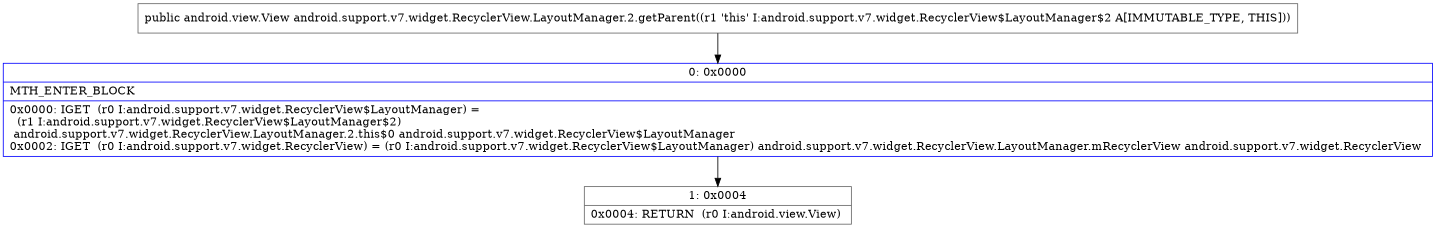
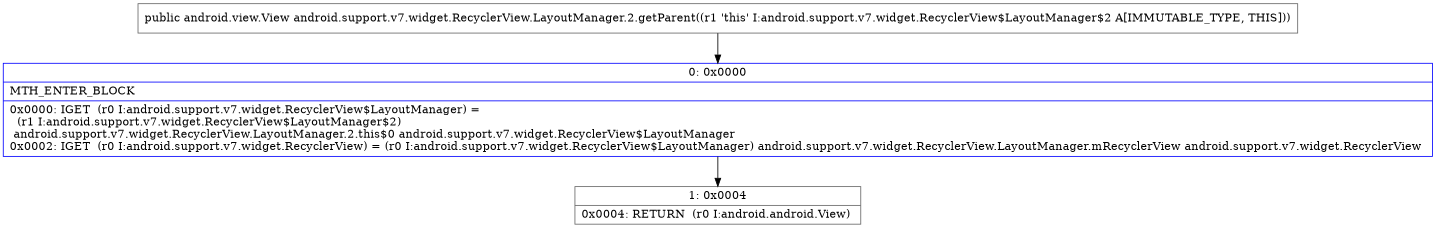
(718, 214) -> (718, 214)
